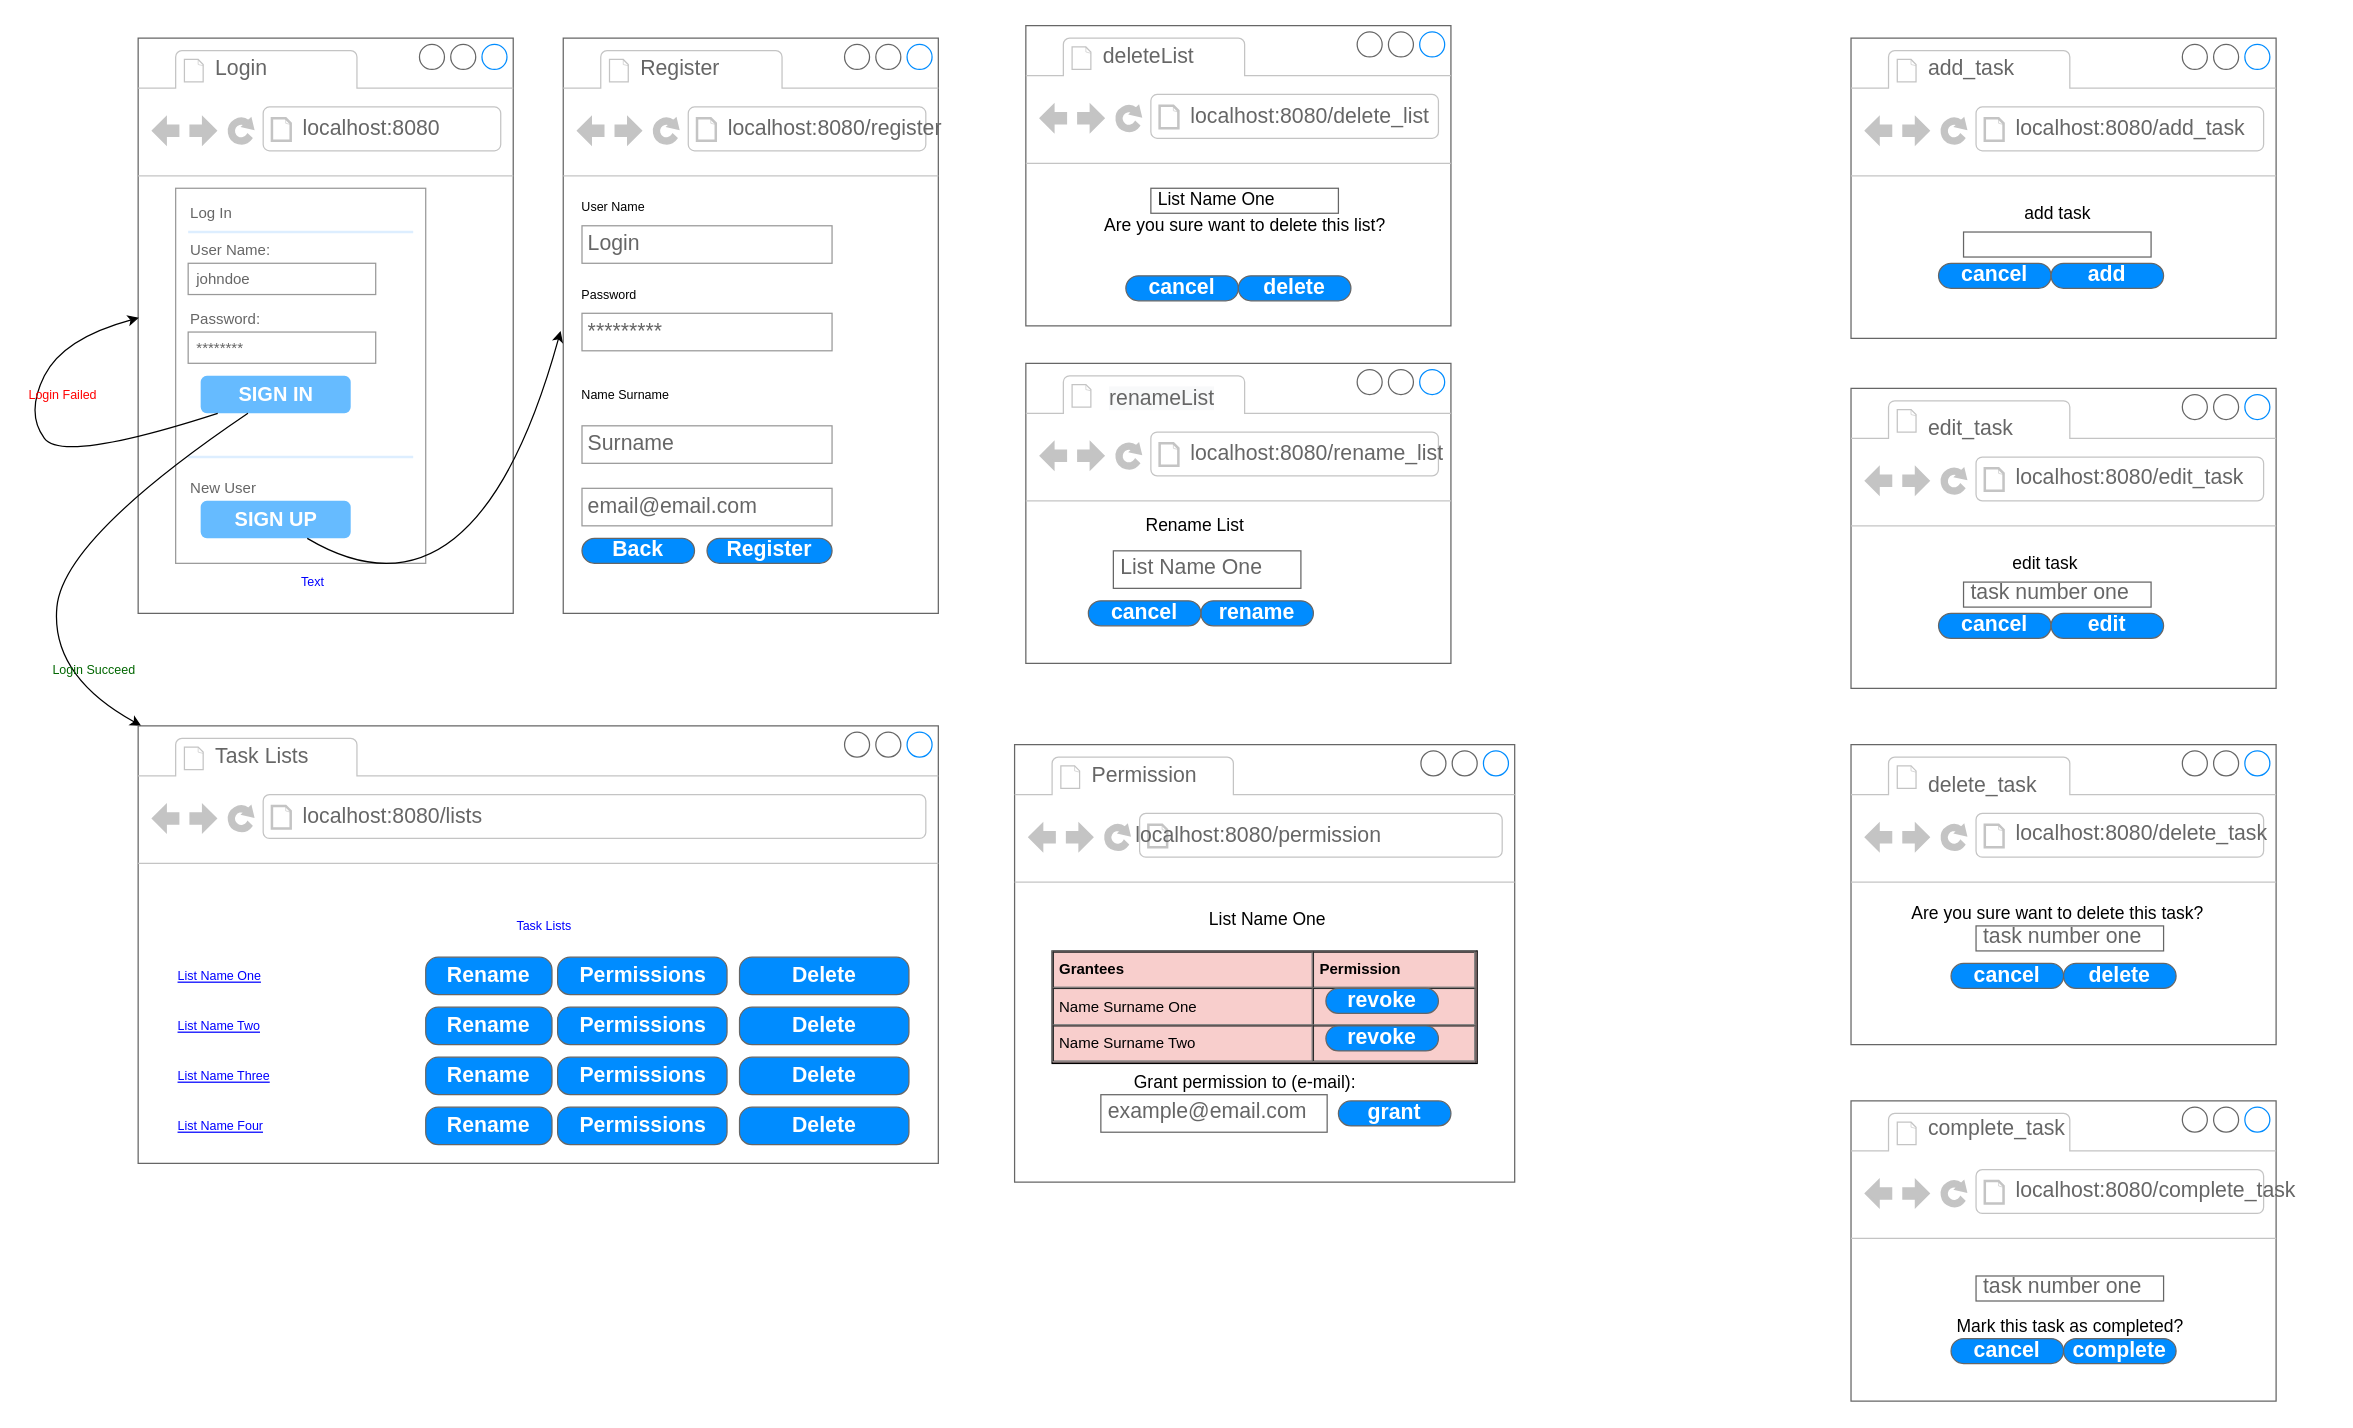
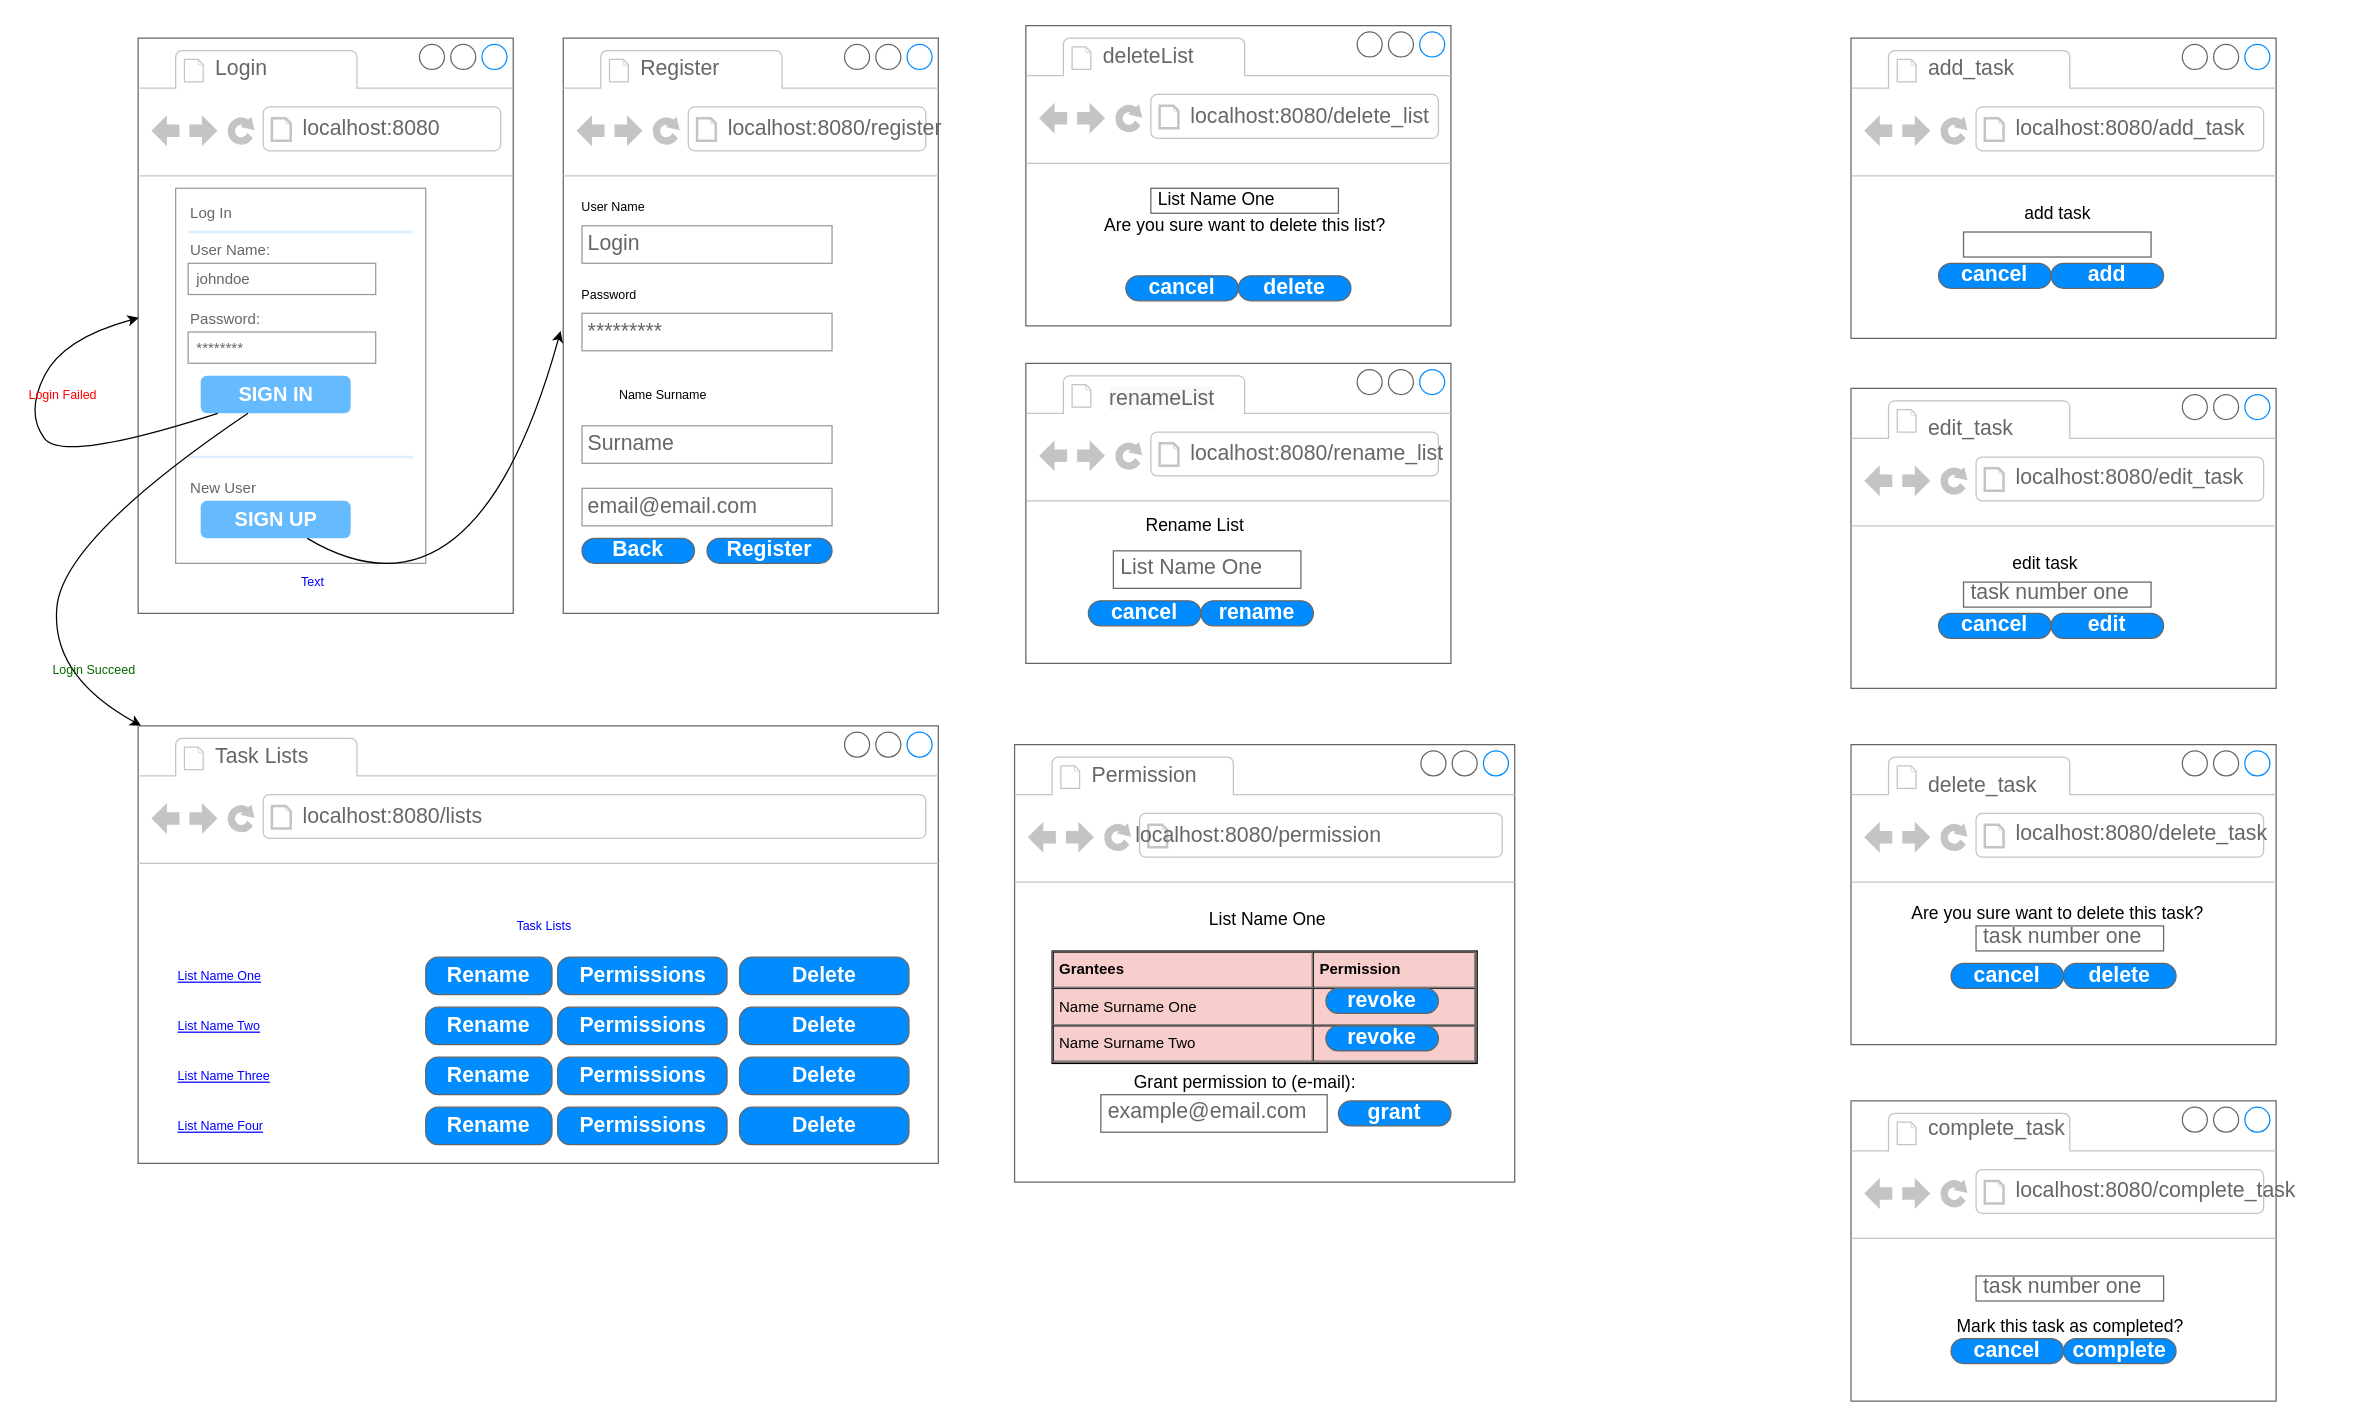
(676, 394) -> (713, 394)
